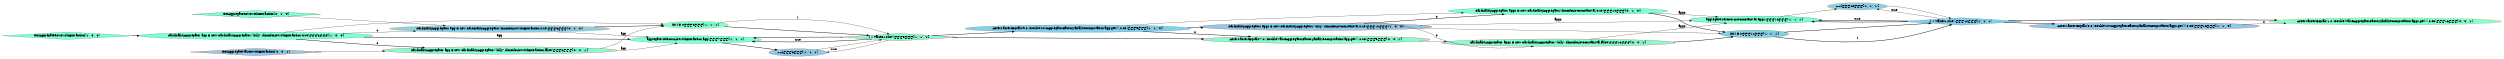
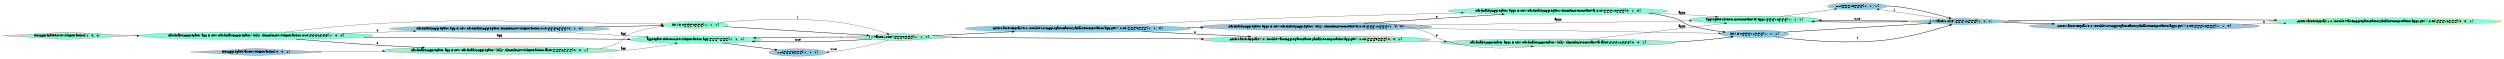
(1894, 10) -> (1894, 10)
(1919, 10) -> (1919, 10)
(256, 14) -> none
(1961, 21) -> (1961, 21)
(67, 36) -> (67, 36)
(848, 45) -> none
